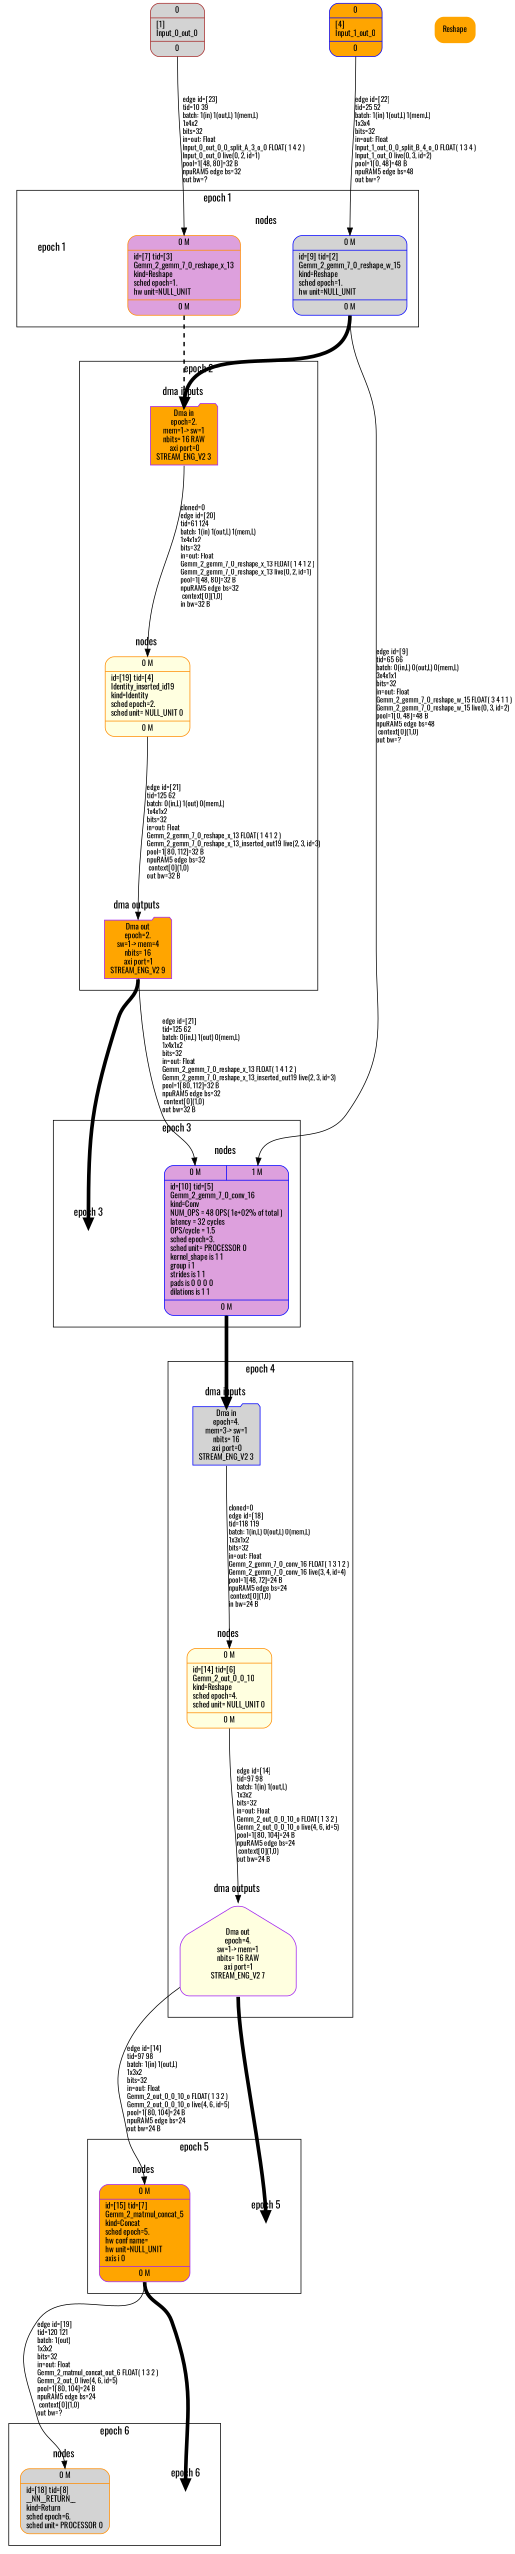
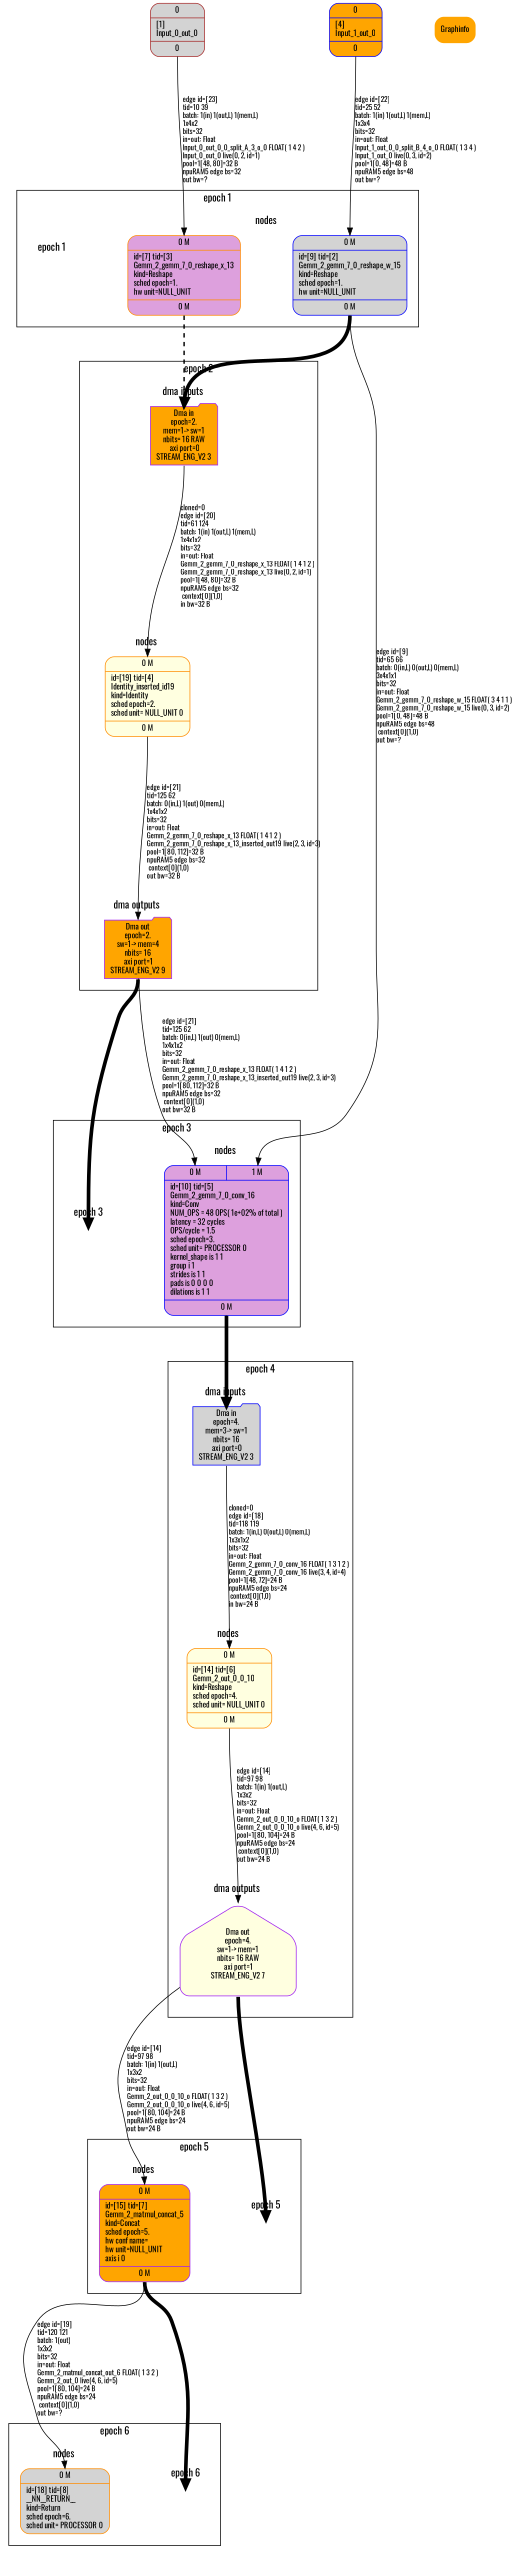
(455, 30) -> (455, 30)
